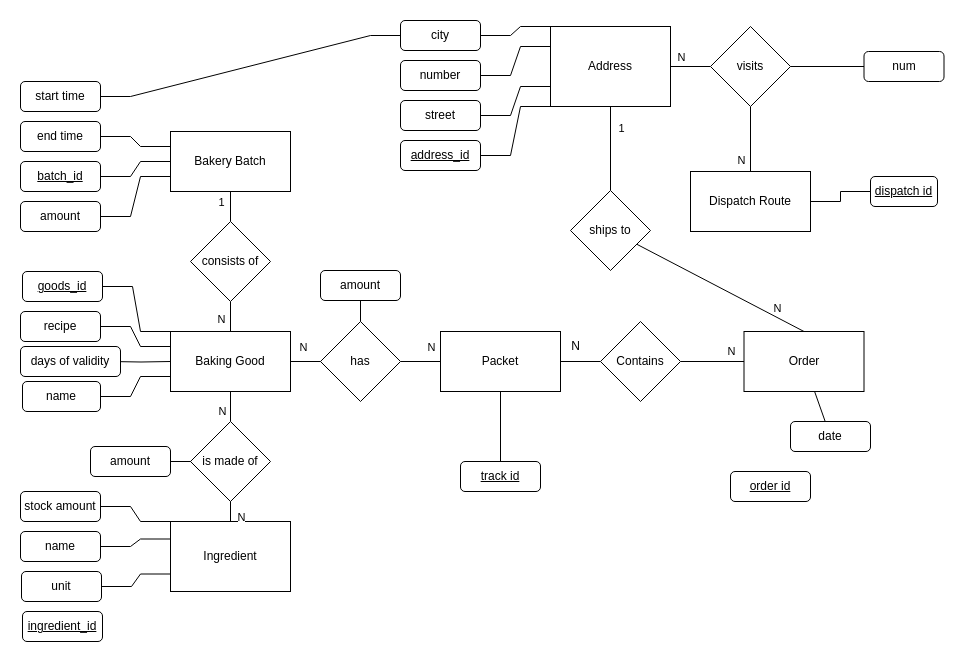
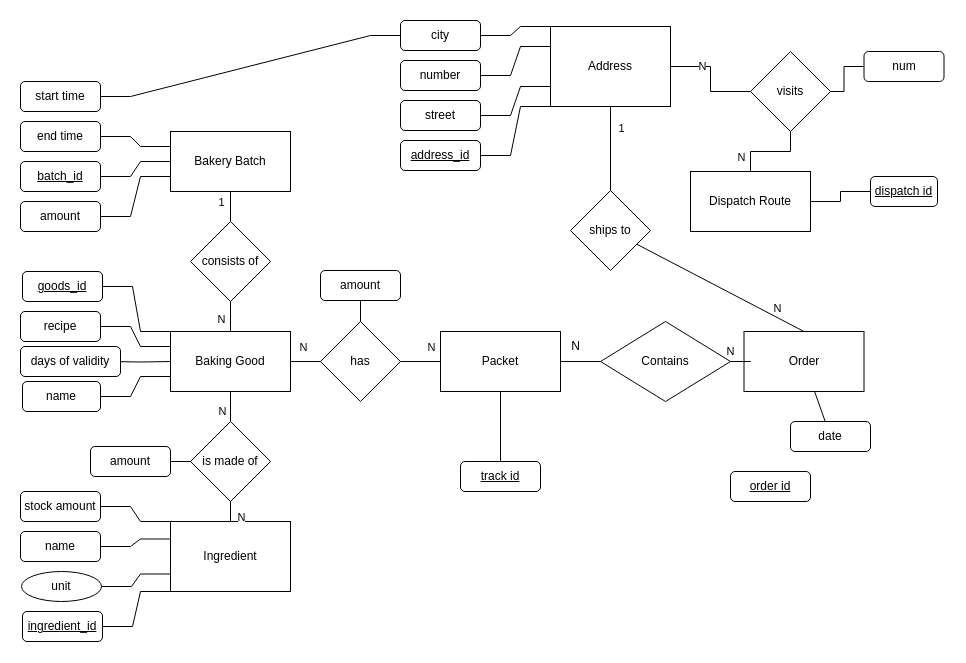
(751, 67) -> (791, 92)
(641, 362) -> (666, 362)
(62, 587) -> (62, 587)
none -> (136, 610)
